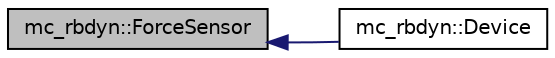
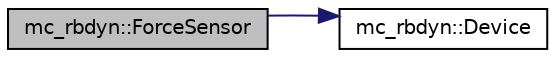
(313, 42) -> (293, 15)
